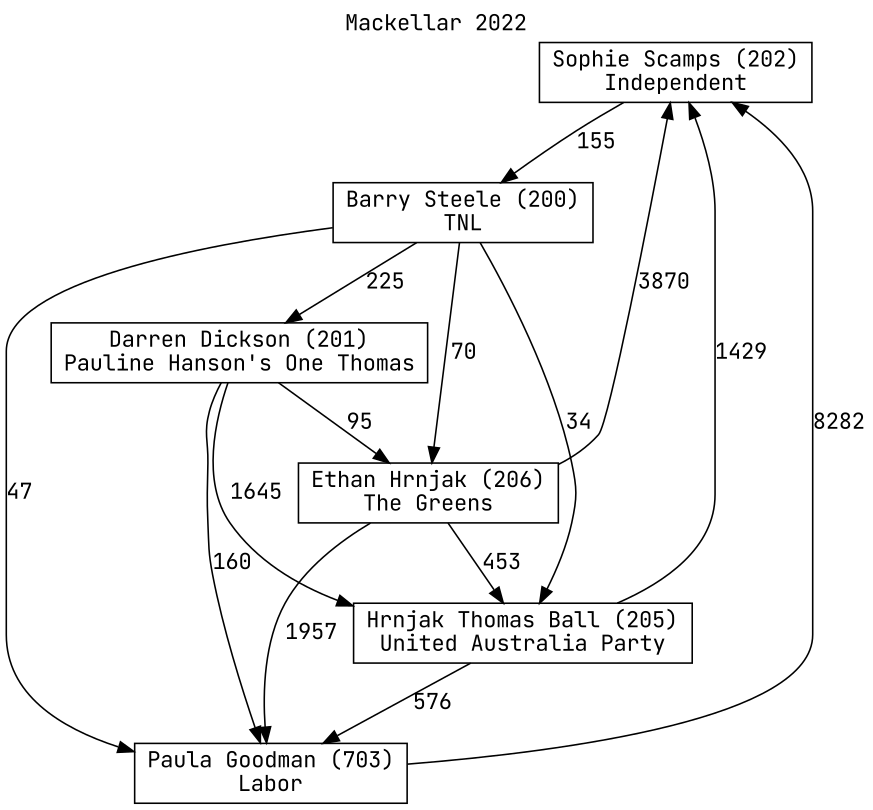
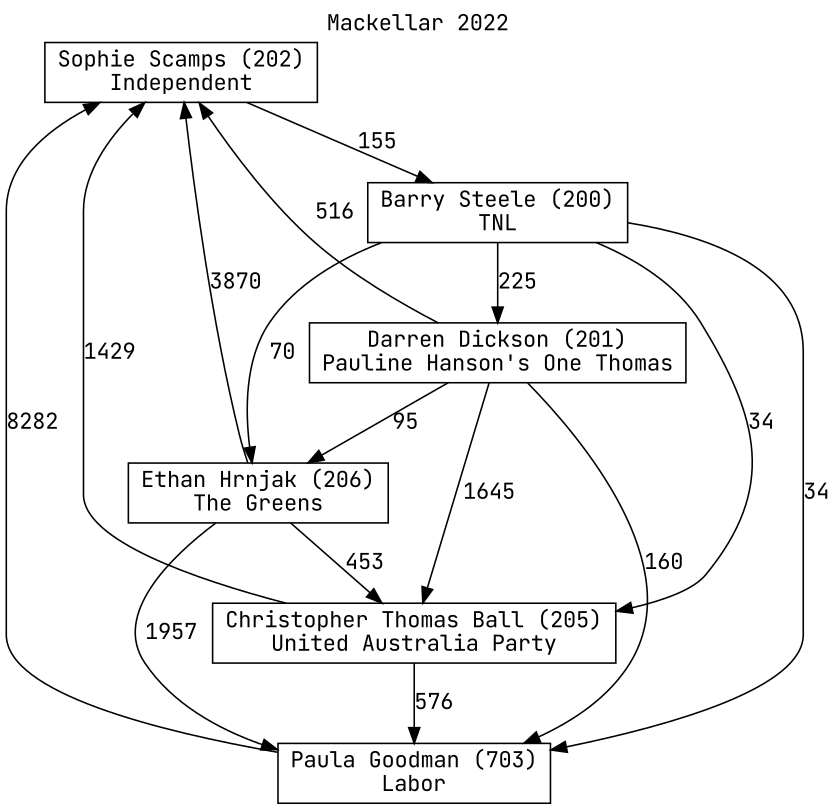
none -> (308, 236)
(20, 493) -> (817, 493)
(523, 633) -> (414, 633)
